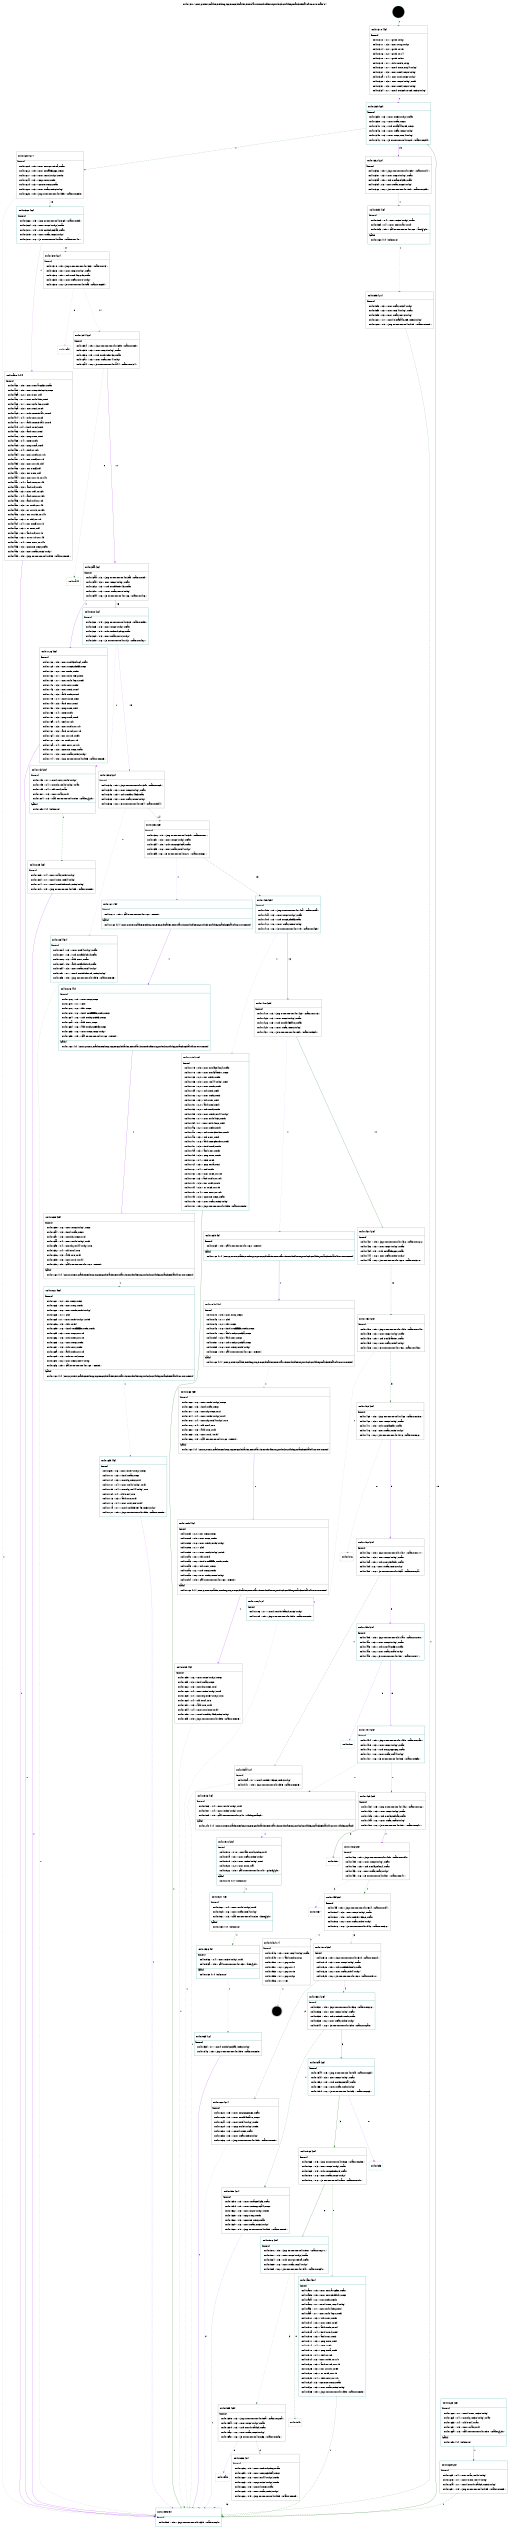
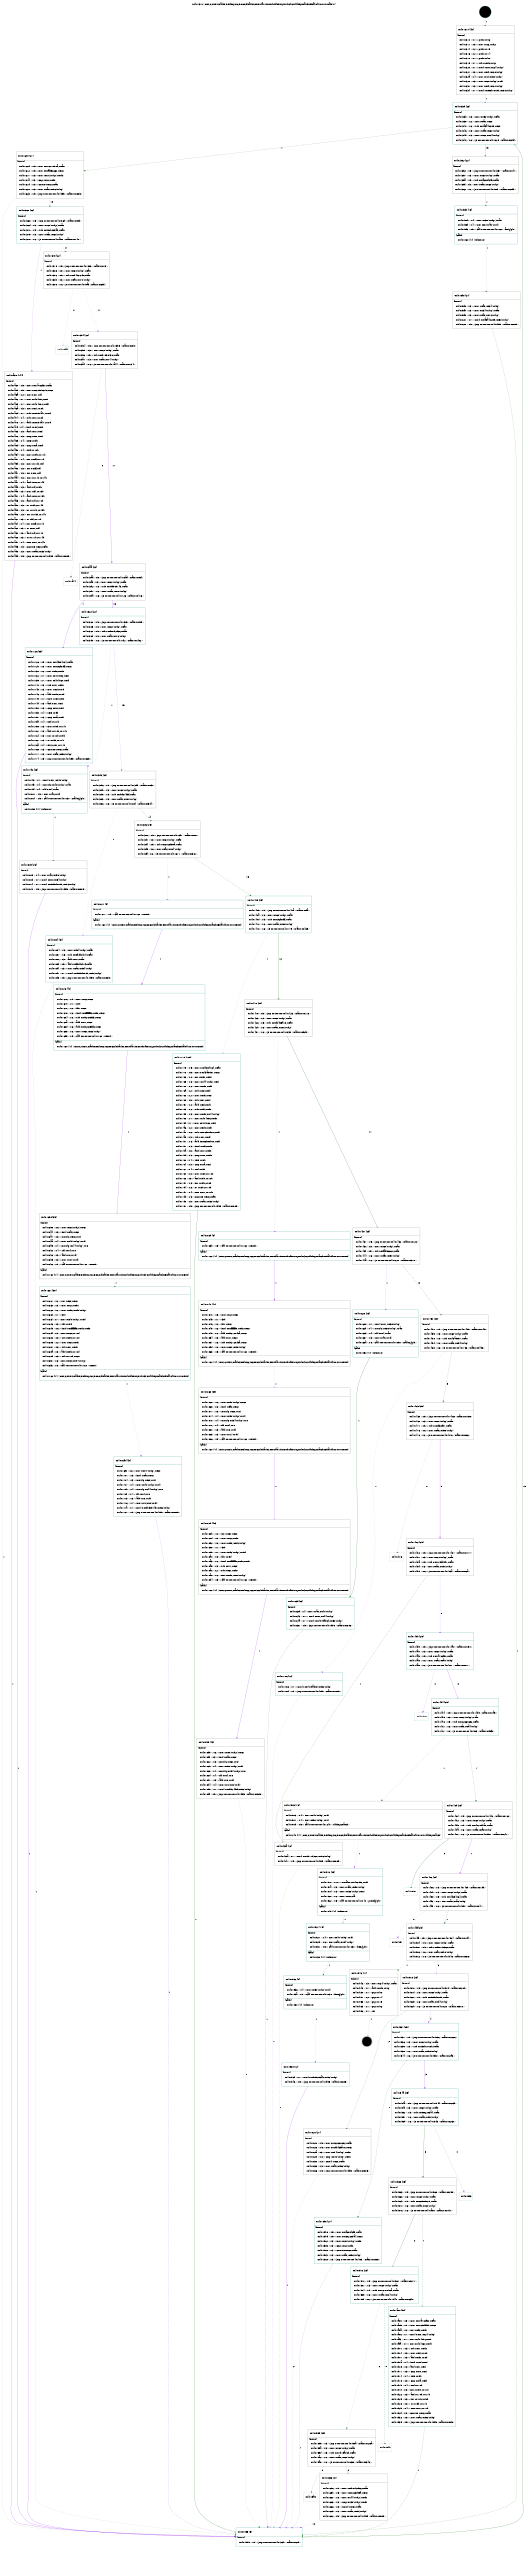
none -> (386, 1287)
